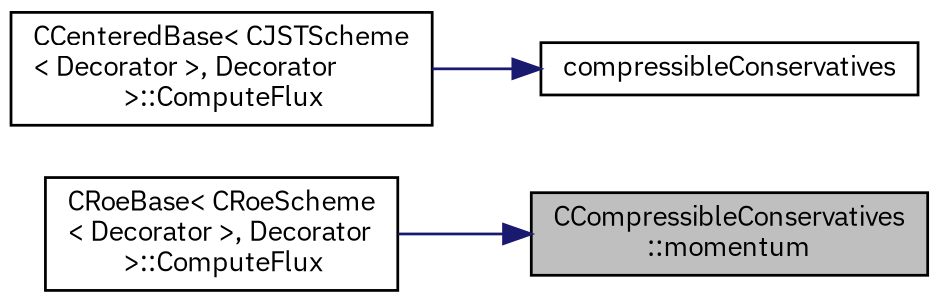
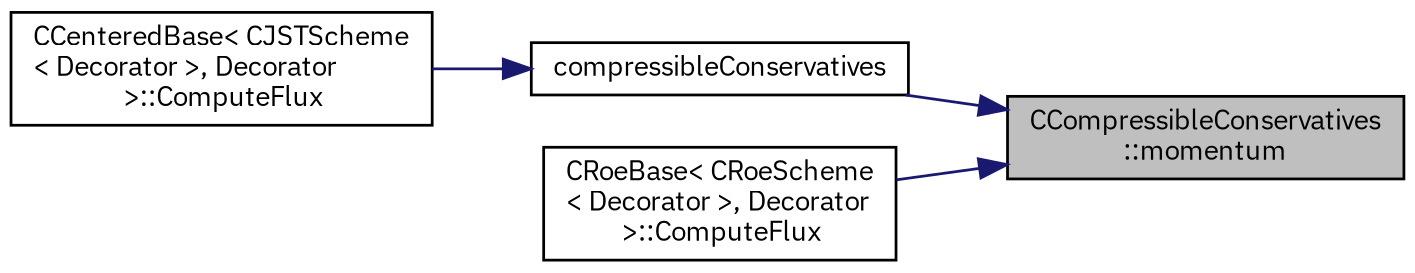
none -> (942, 100)
